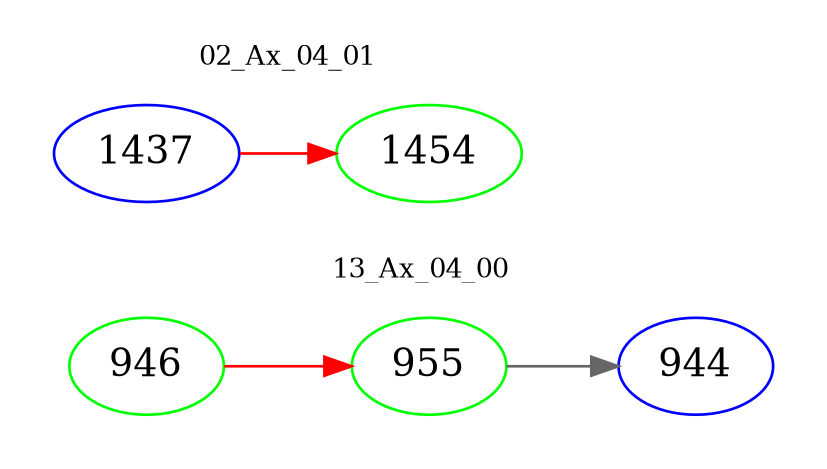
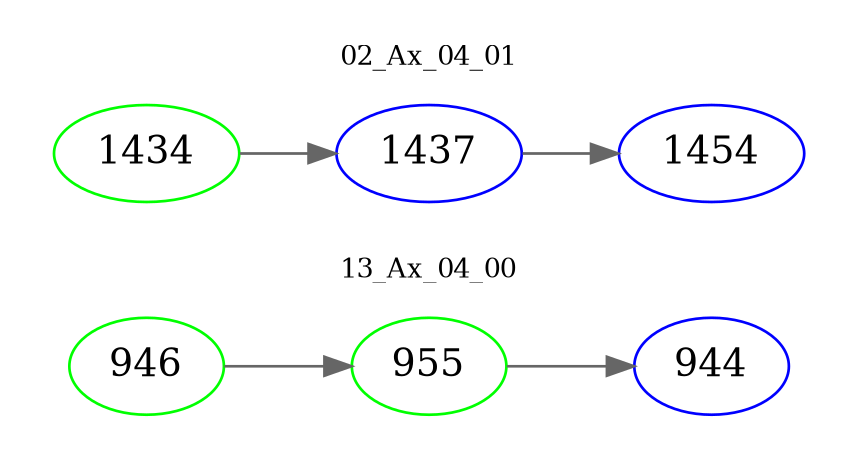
none -> (147, 154)
(274, 154) -> (557, 154)
(429, 154) -> (712, 154)
(274, 366) -> (274, 366)
